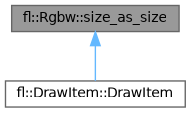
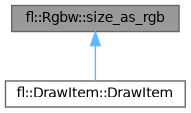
(95, 19) -> (95, 19)
